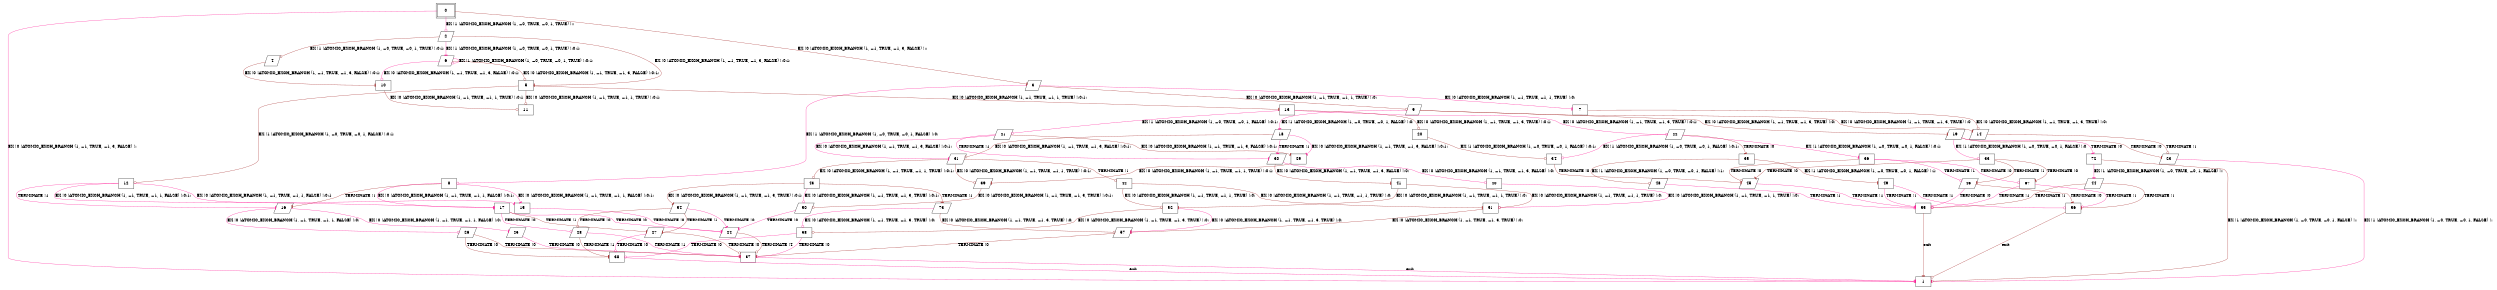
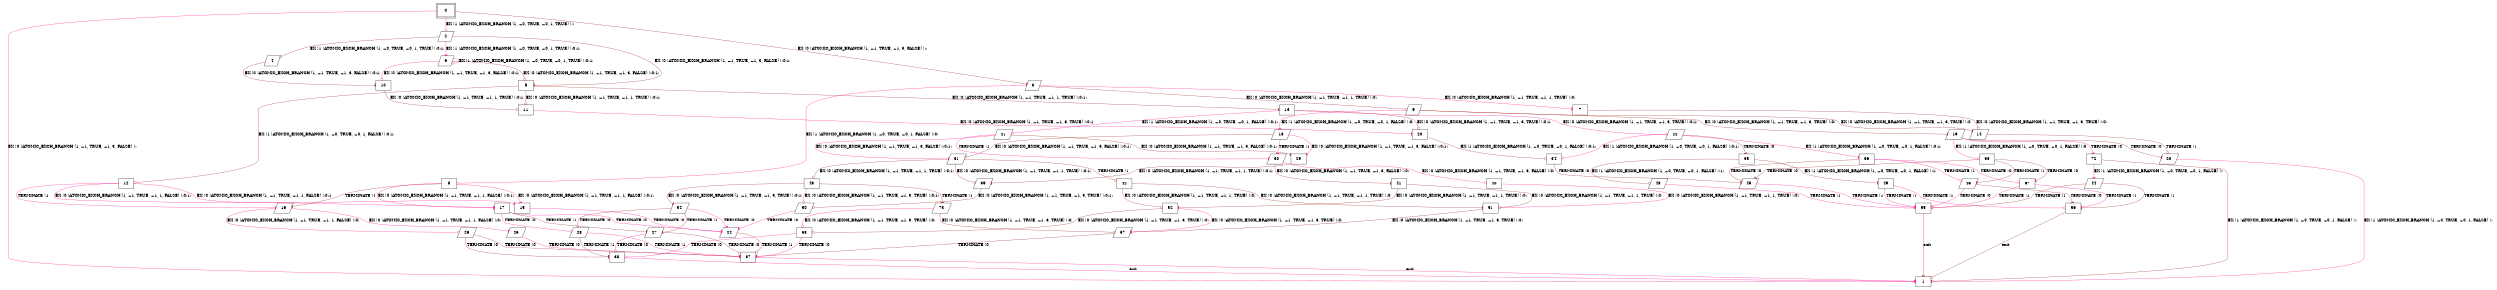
none -> (972, 125)
(777, 245) -> (777, 245)
